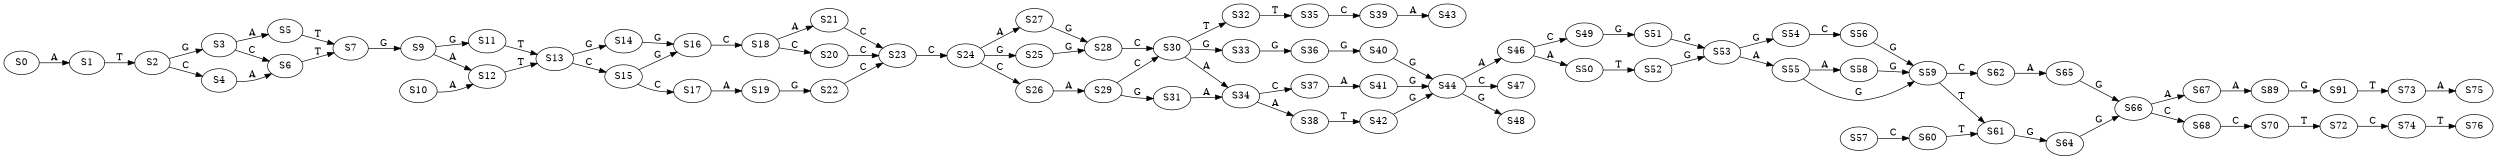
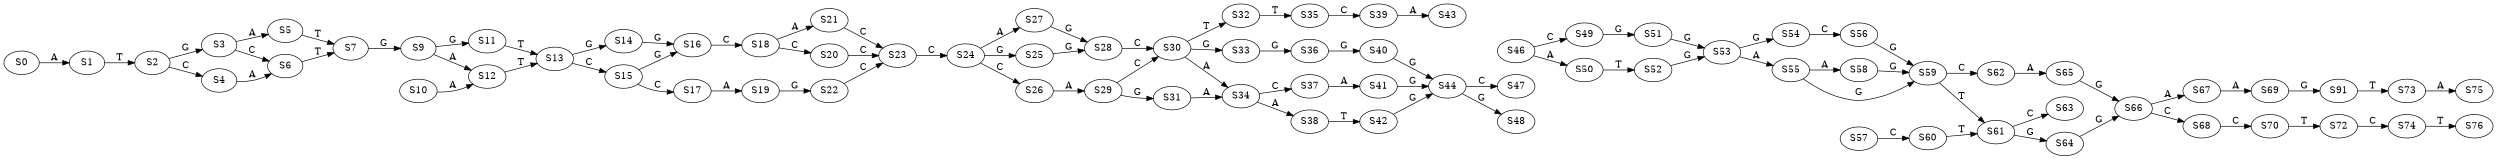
(1479, 70) -> none
(2270, 91) -> (2270, 91)
none -> (2065, 109)
